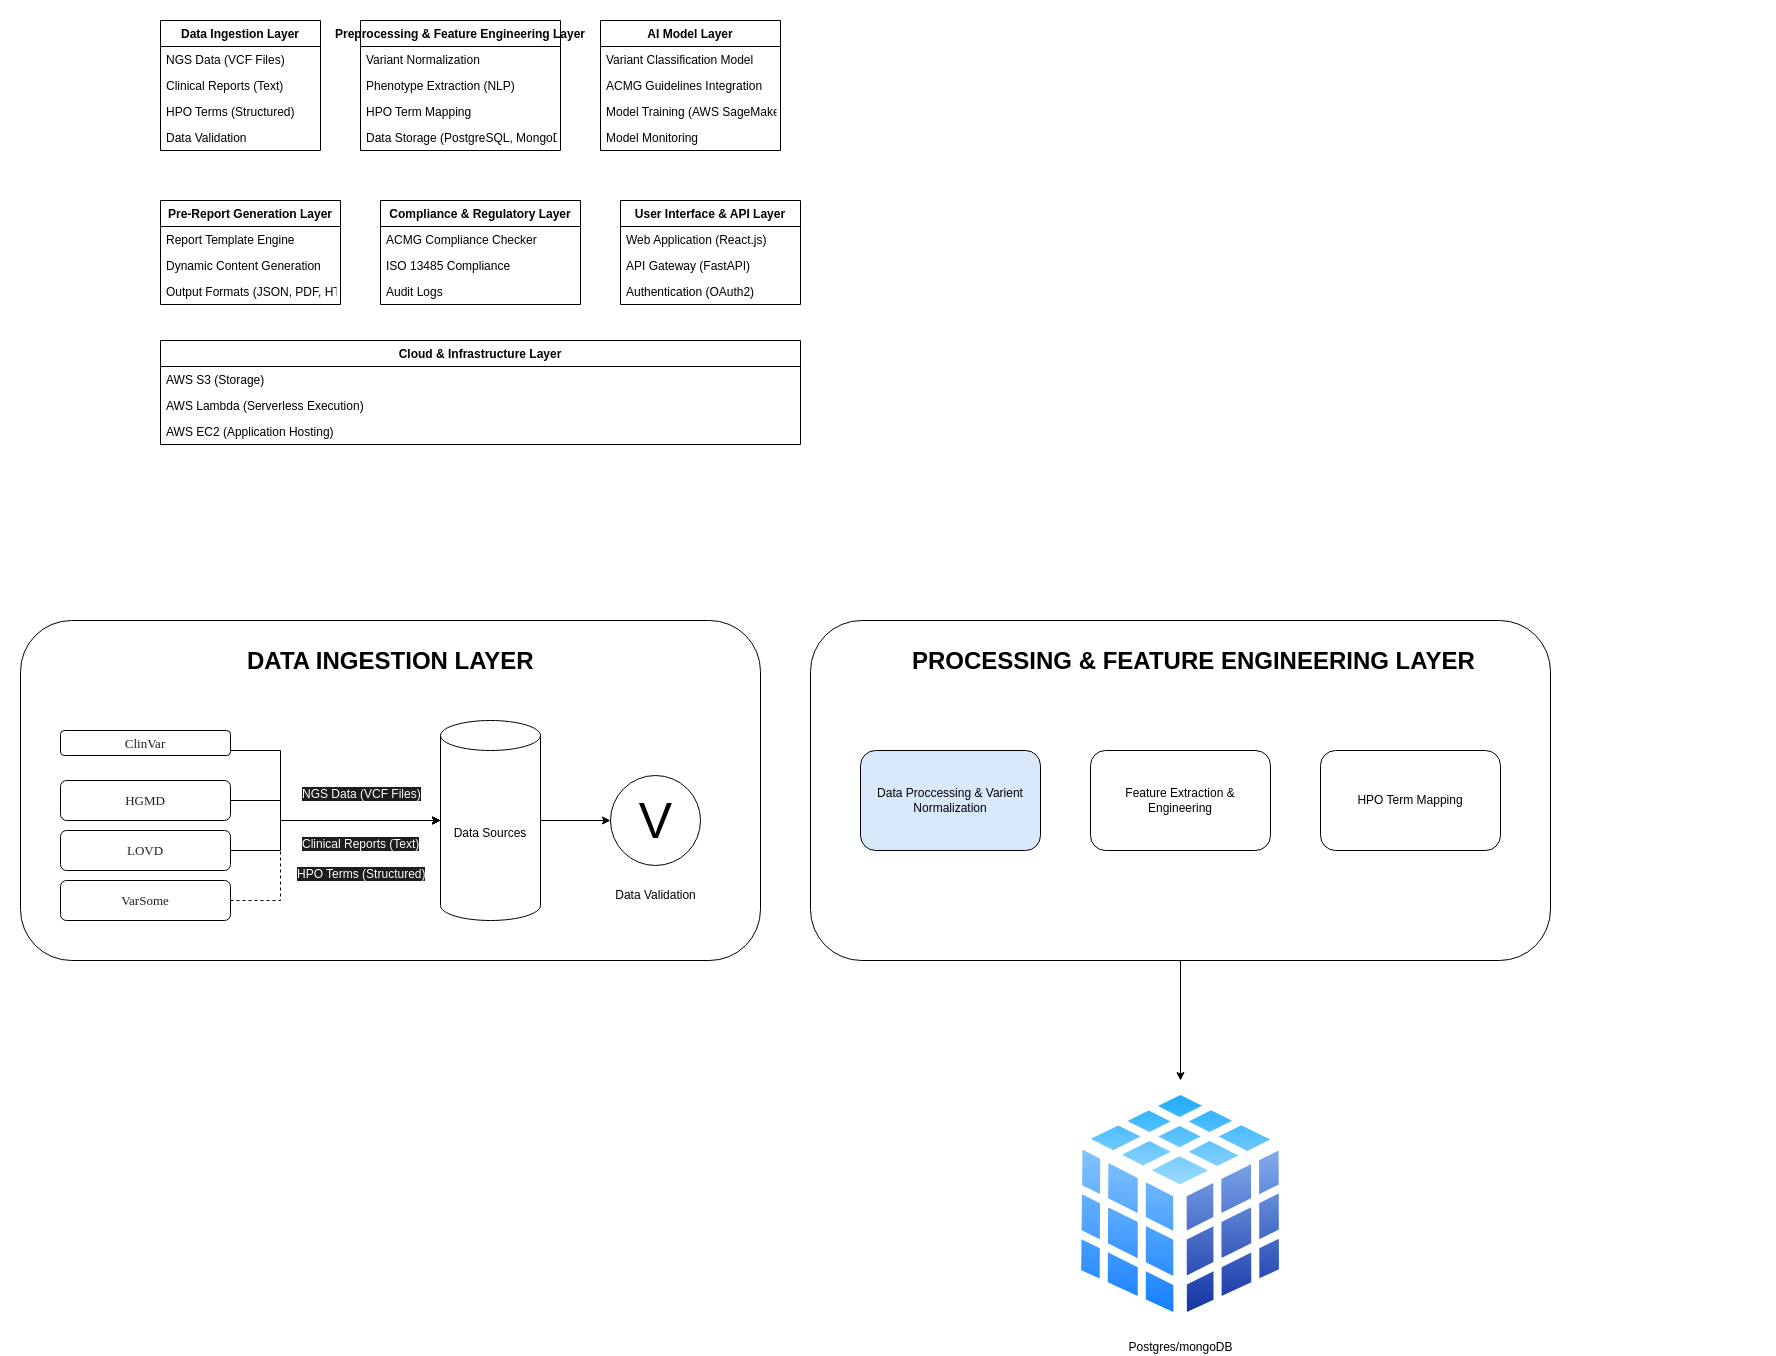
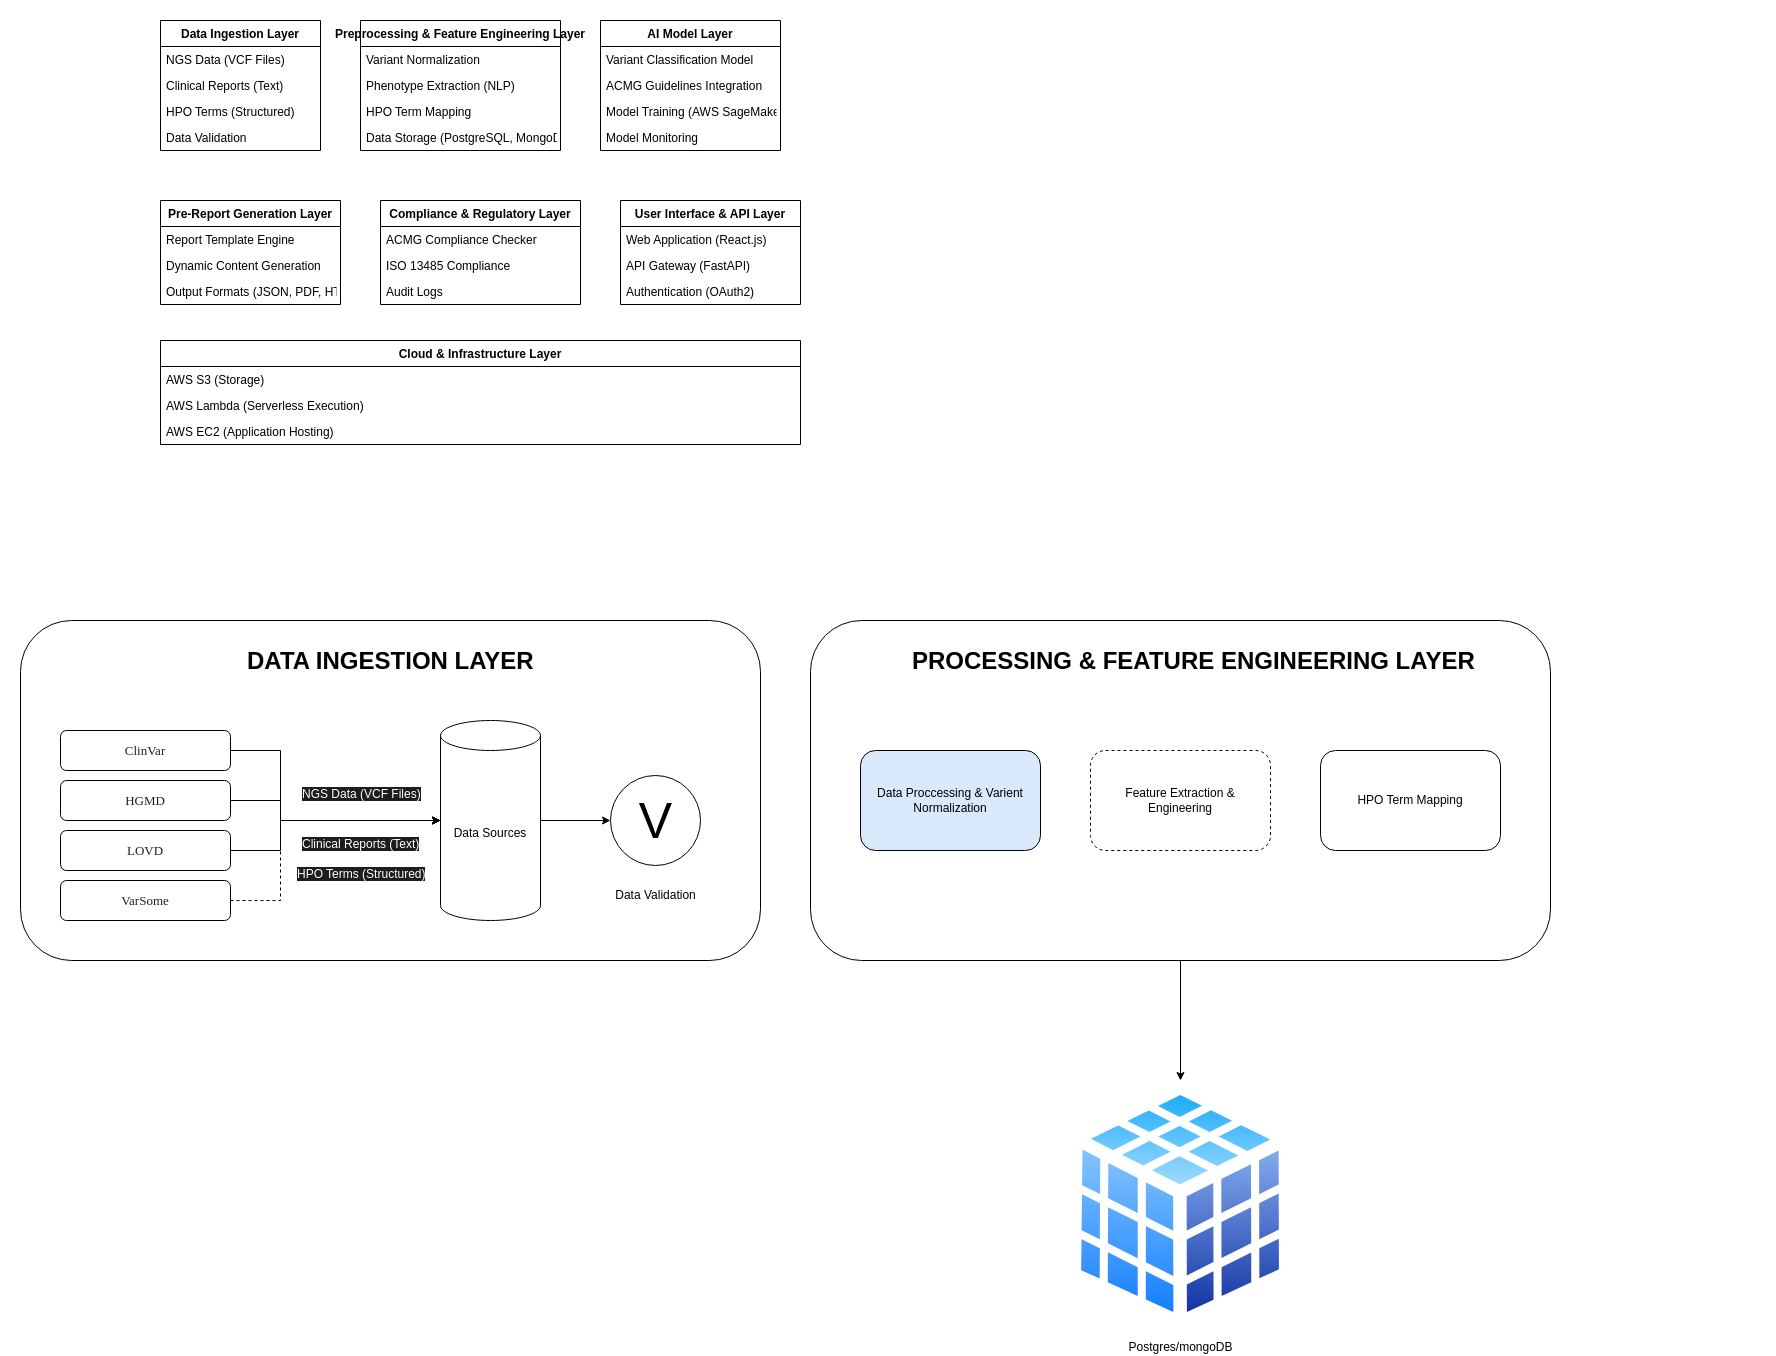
(146, 743) -> (146, 751)
(1181, 801) -> (1181, 801)
